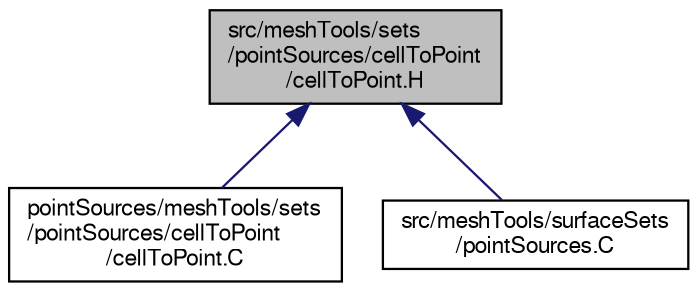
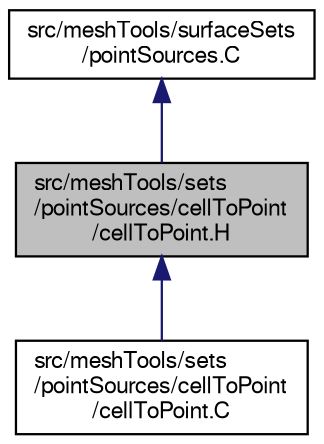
(460, 160) -> (162, 133)
(175, 235) -> (162, 387)
